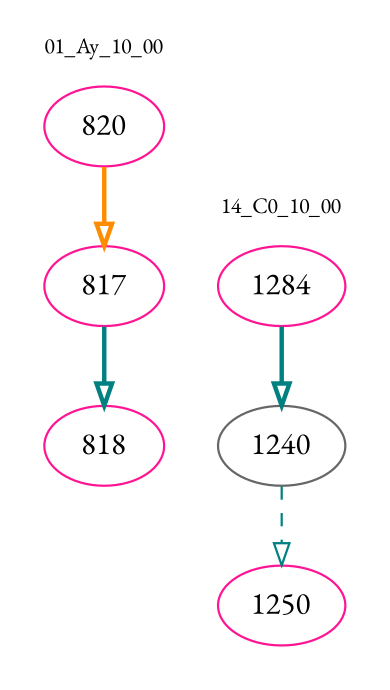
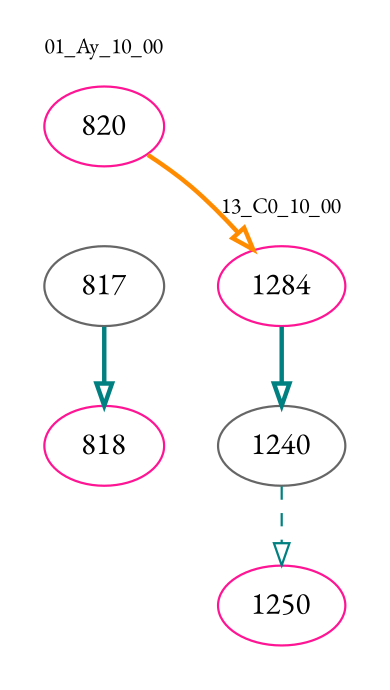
(104, 195) -> (215, 209)
(282, 207) -> (282, 207)
(104, 286) -> (104, 286)
